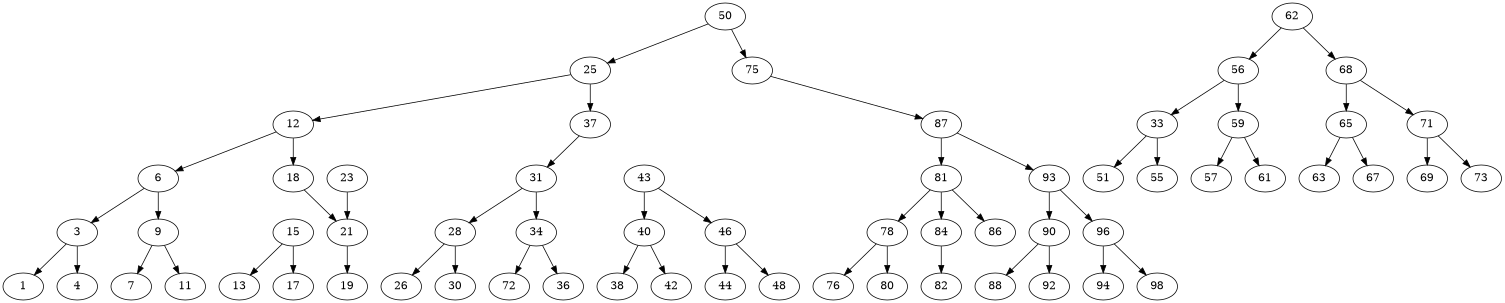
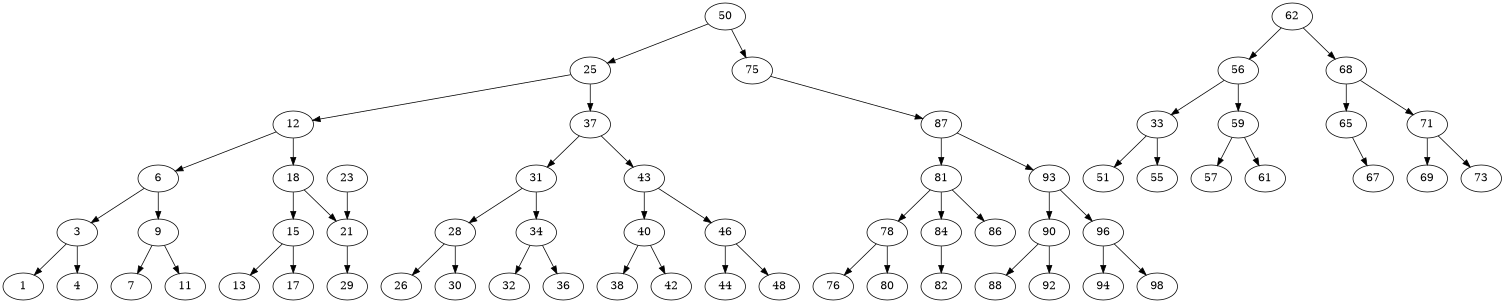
none -> (614, 149)
(1319, 178) -> none
none -> (293, 202)
(347, 286) -> (347, 286)
(509, 286) -> (509, 286)
